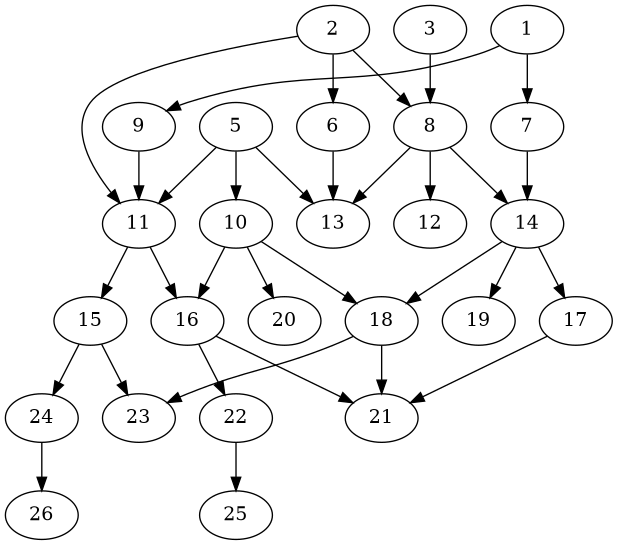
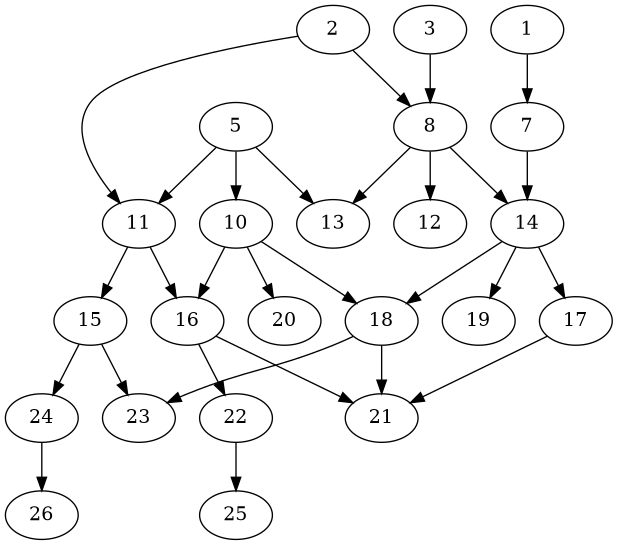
(139, 127) -> none
(333, 127) -> none
